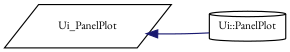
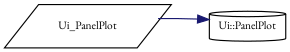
(183, 34) -> (178, 19)
